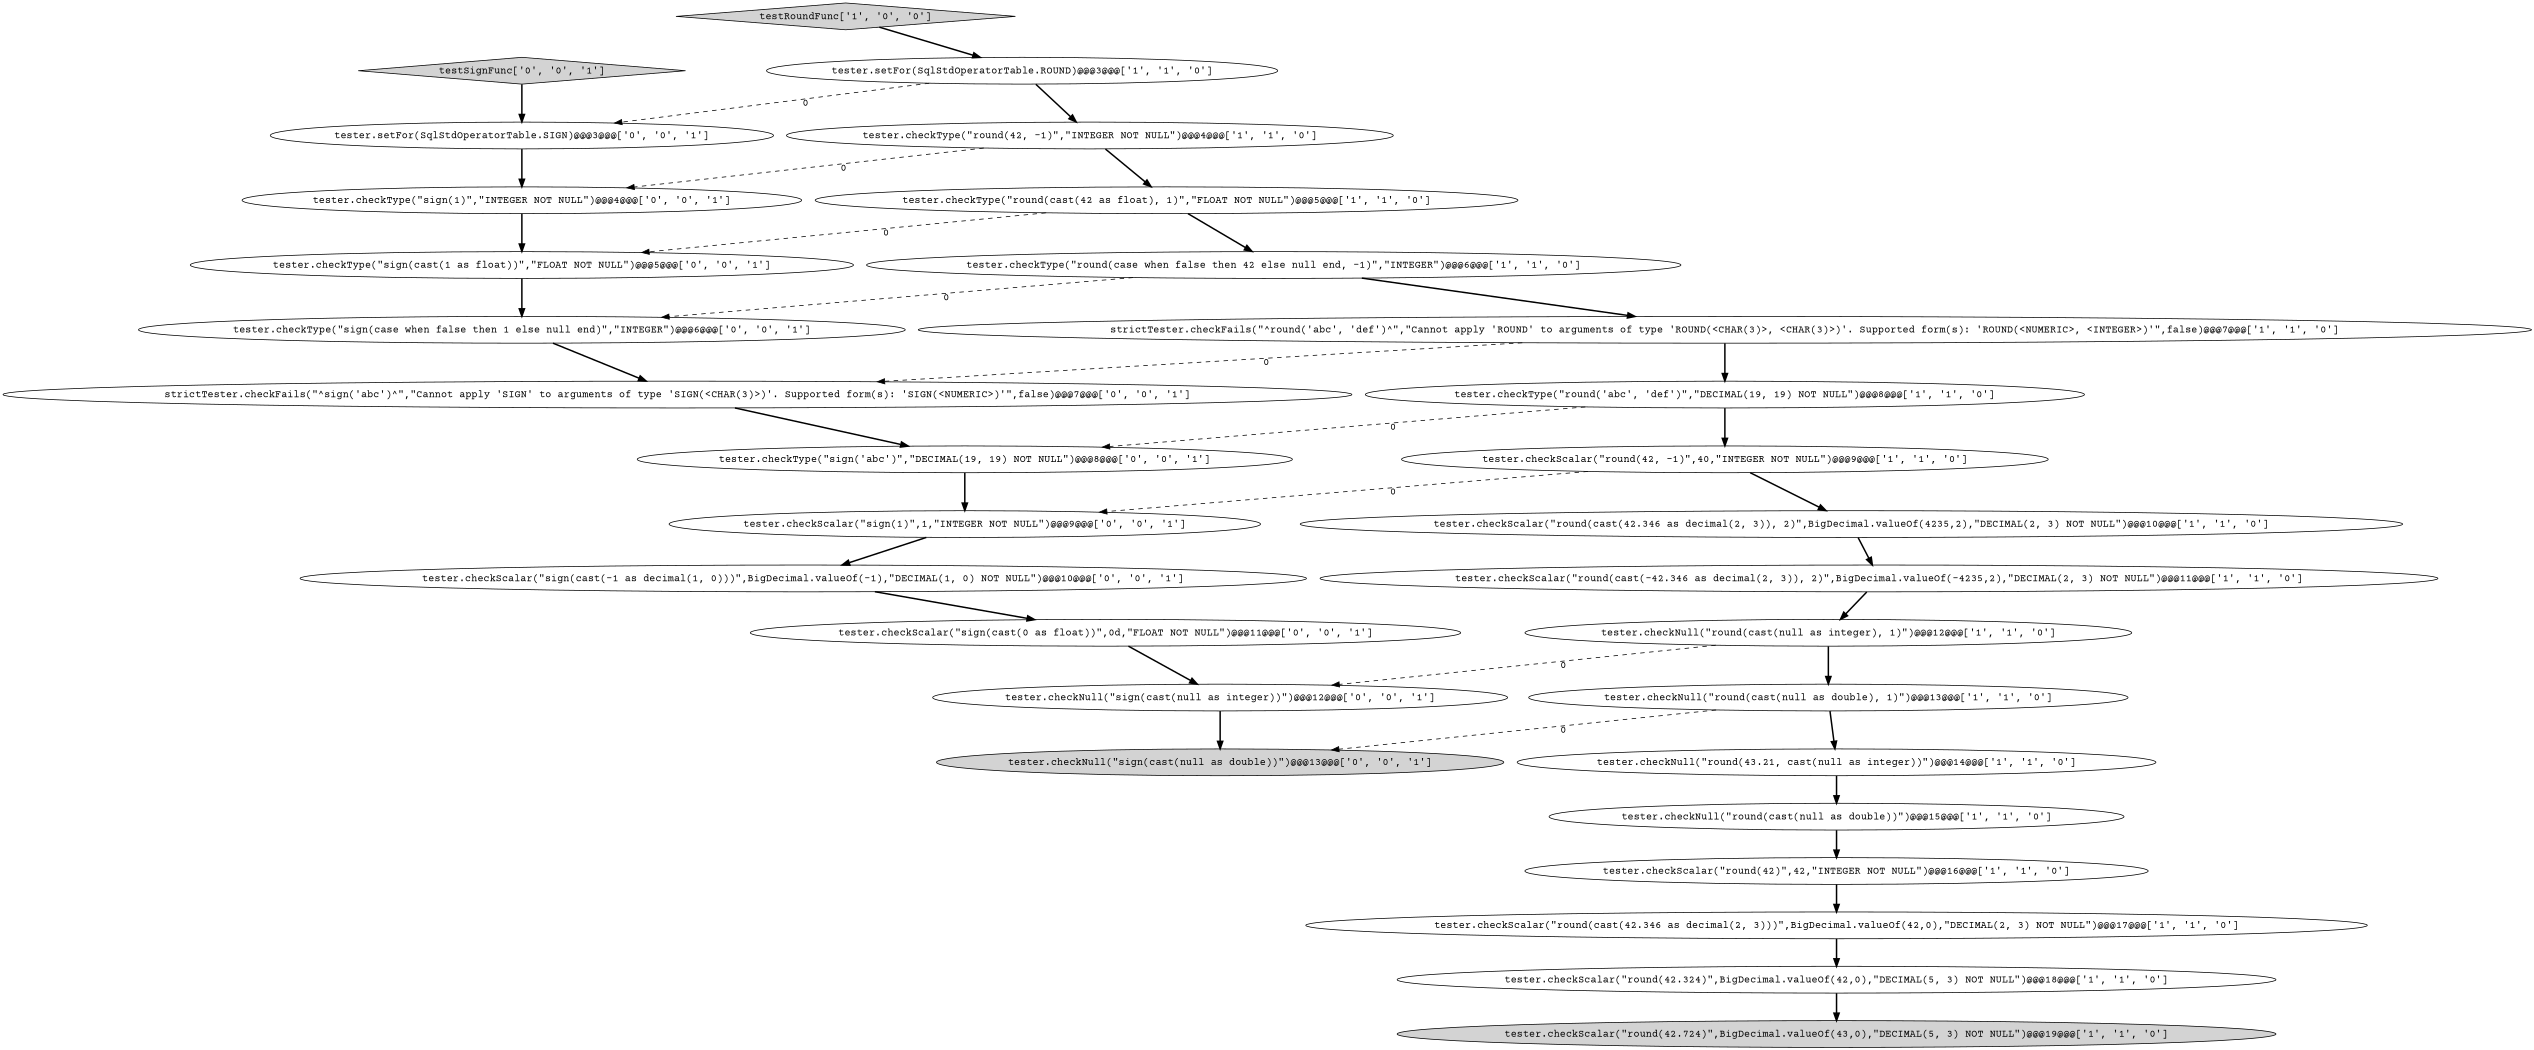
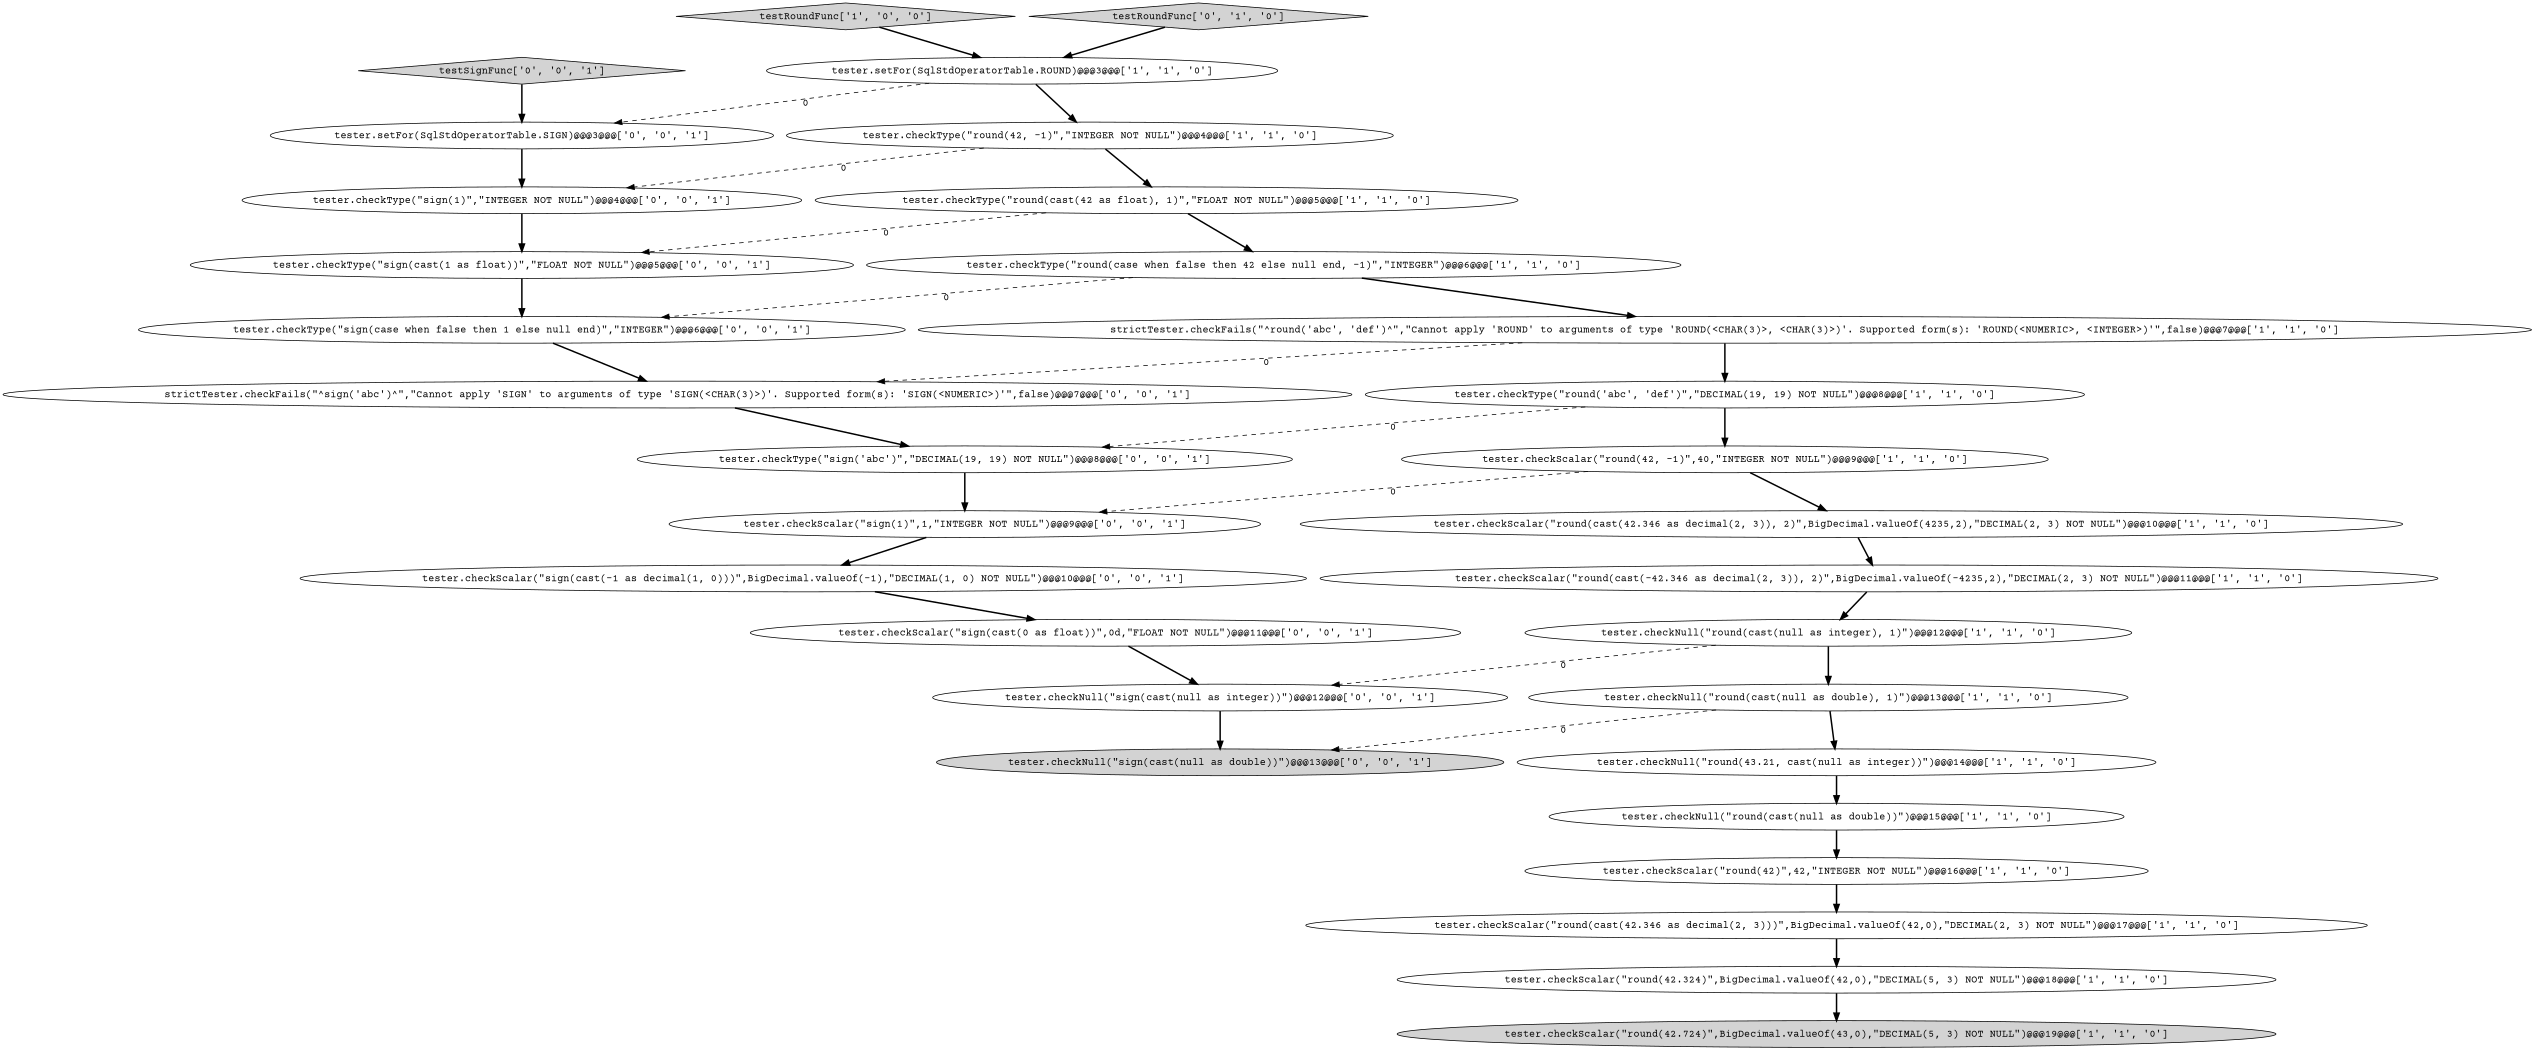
none -> (1199, 16)
